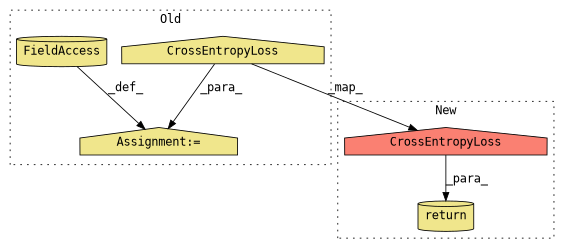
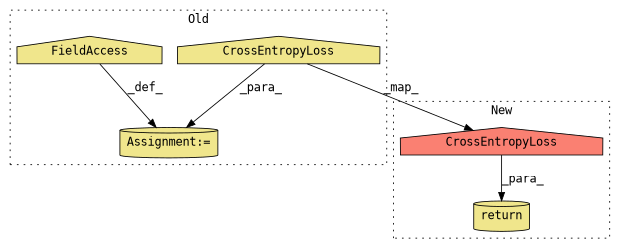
(62, 52) -> (90, 52)
(159, 143) -> (169, 143)
